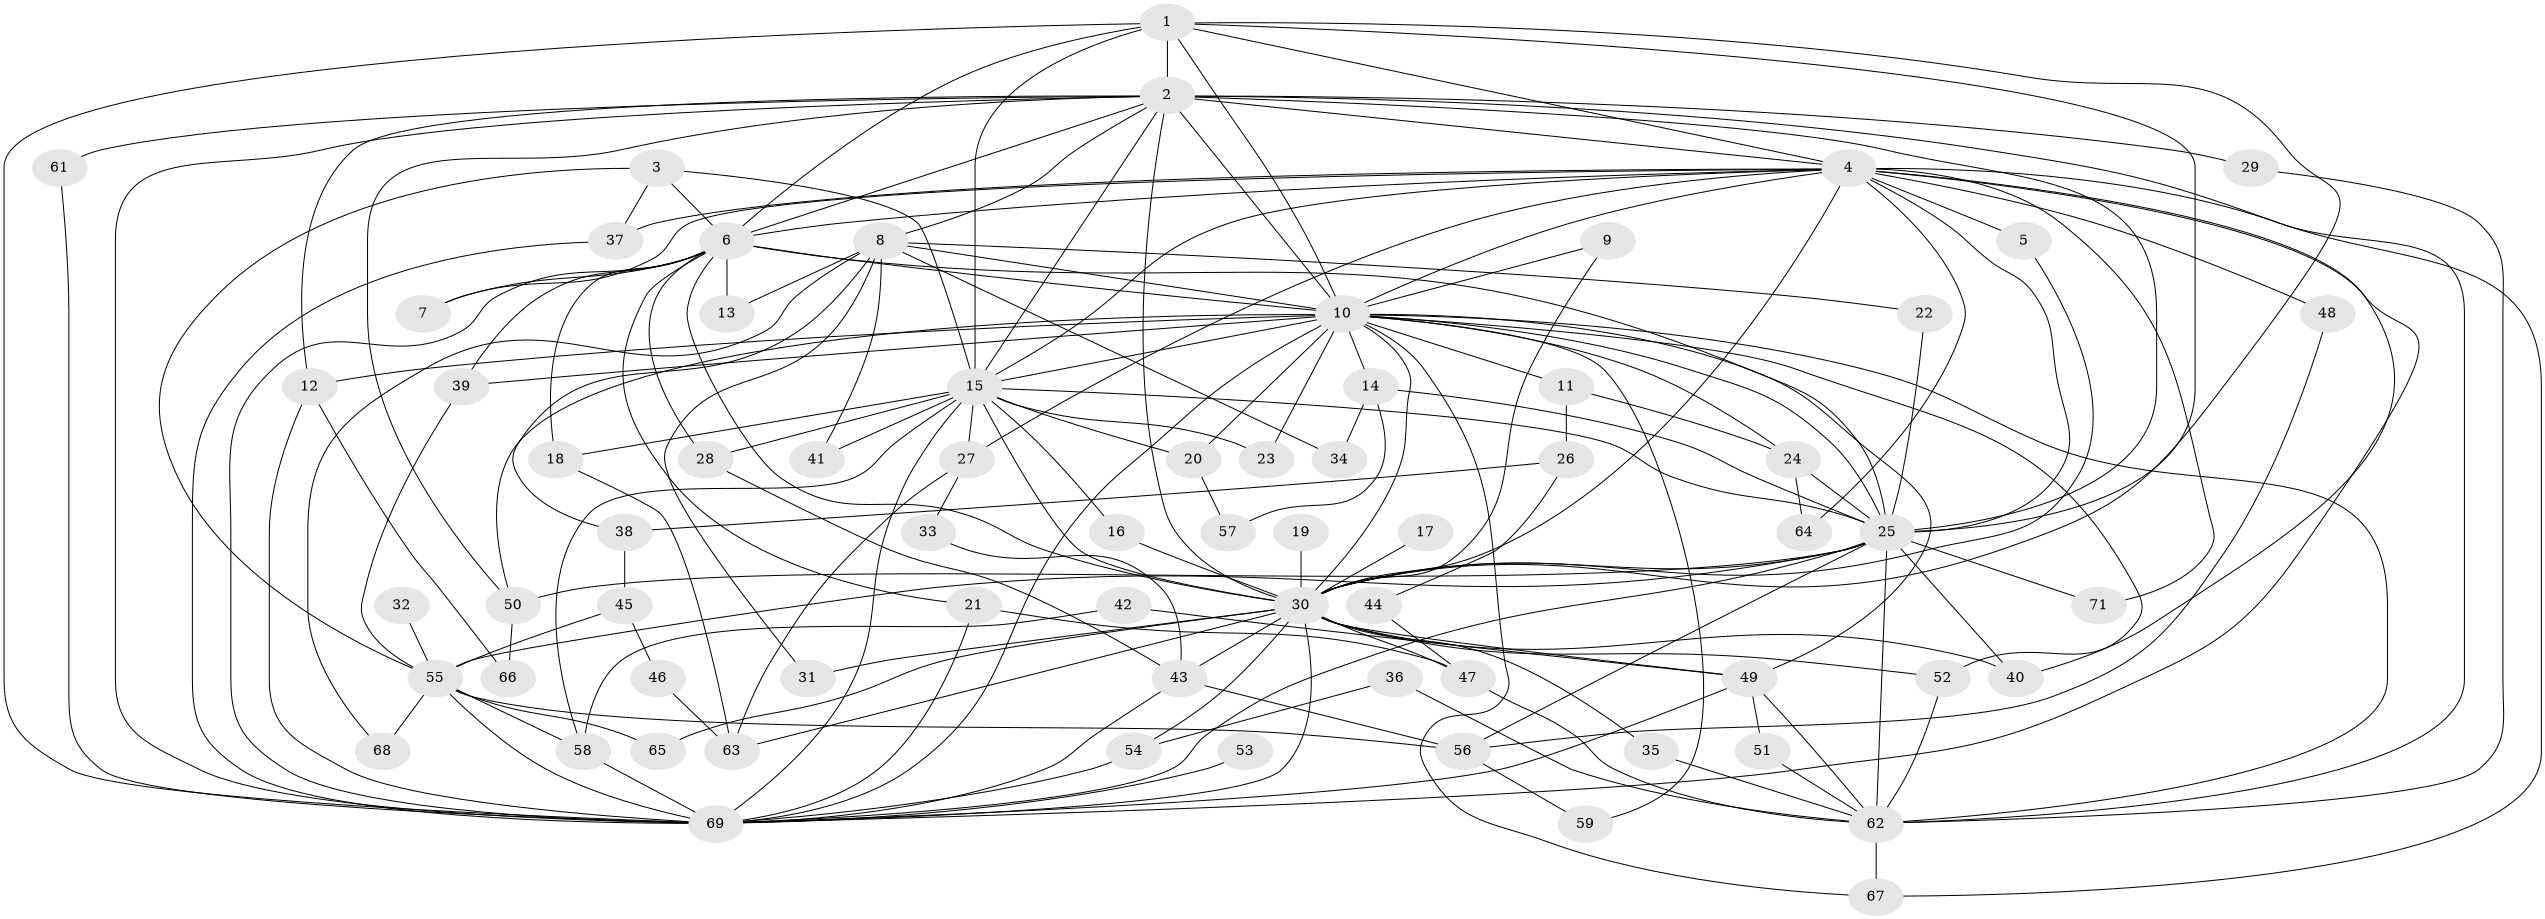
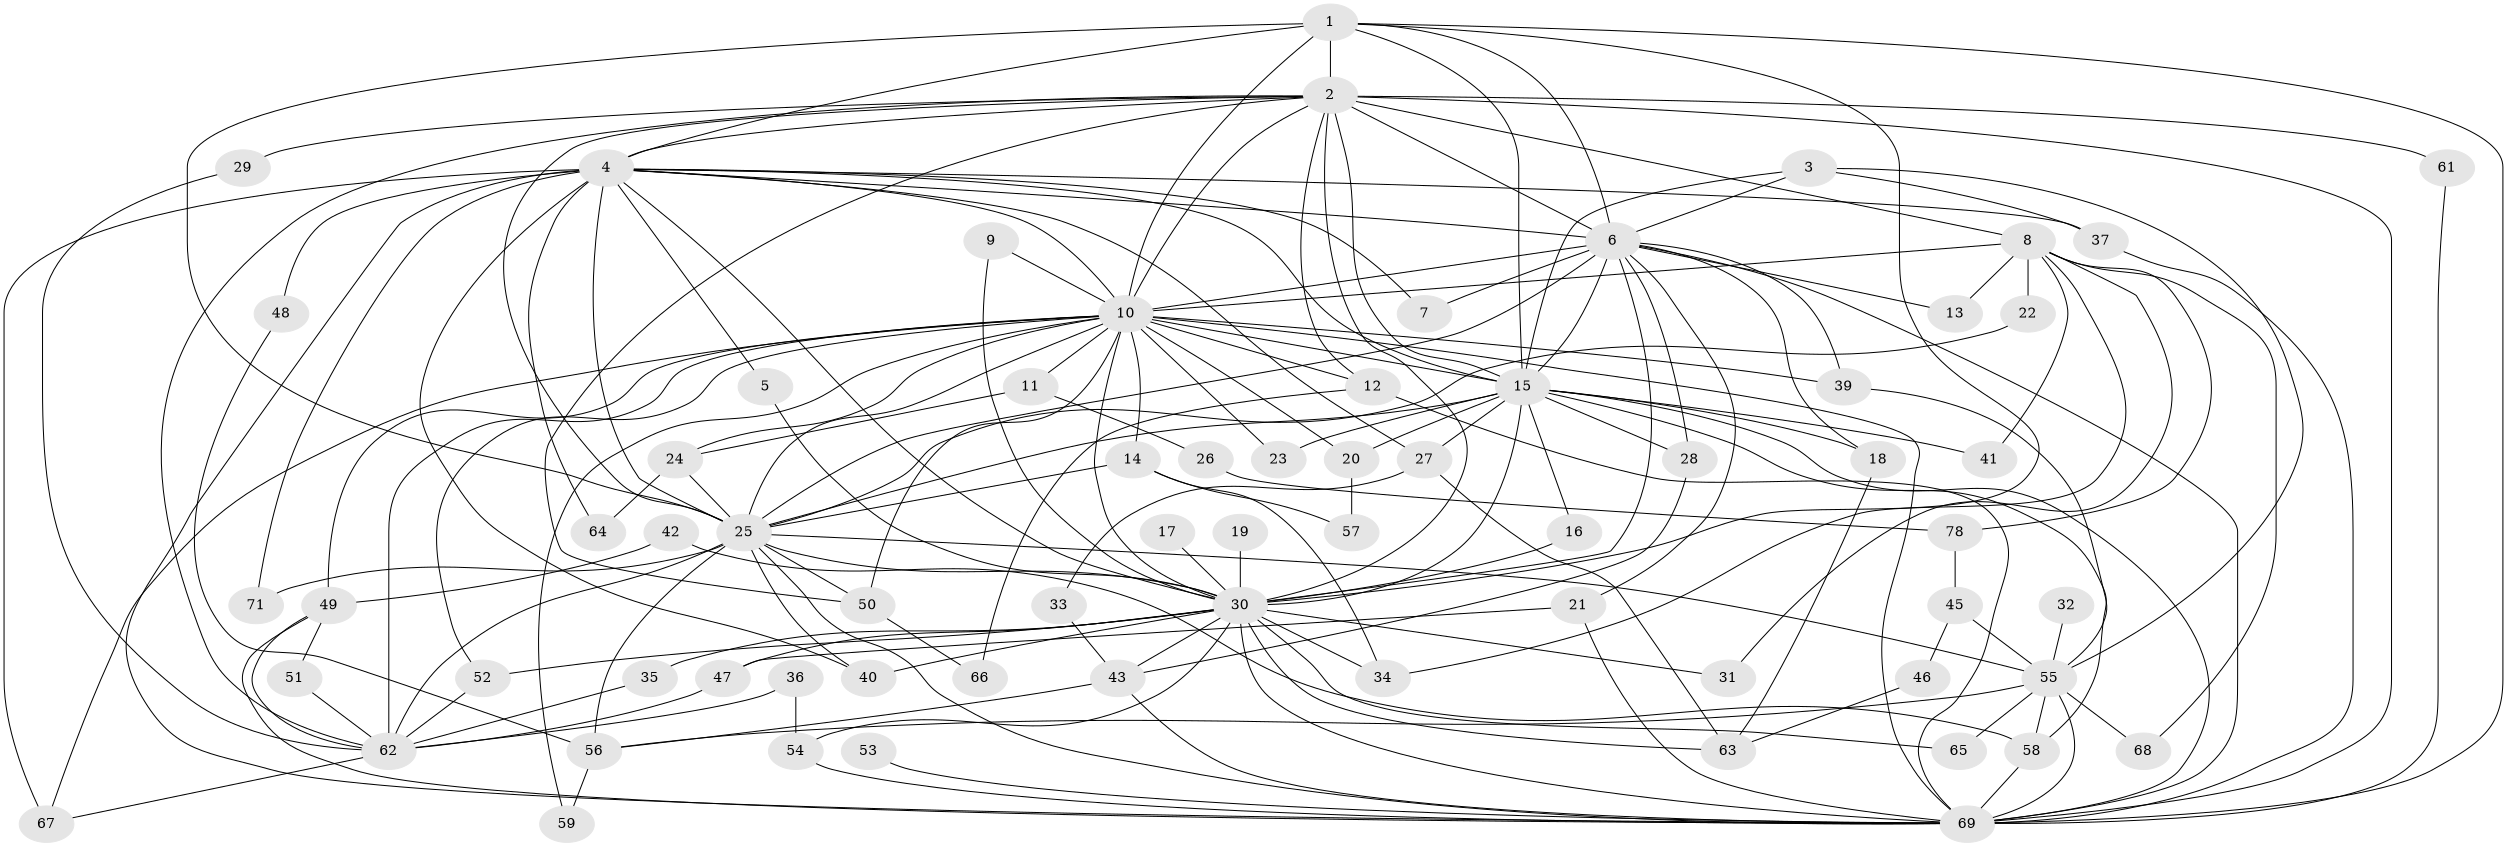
none -> (1579, 319)
(625, 533) -> (1955, 533)
(1374, 605) -> none
(1521, 651) -> (1317, 644)
